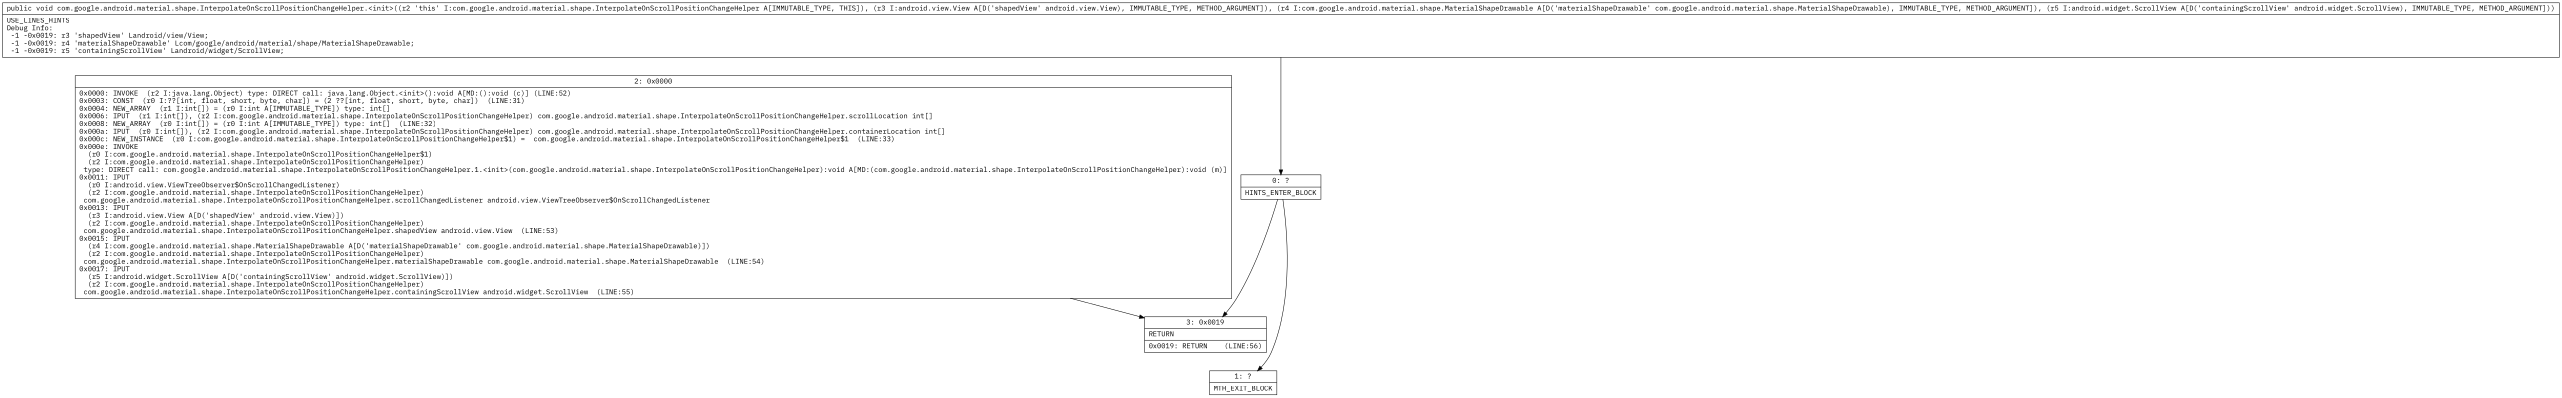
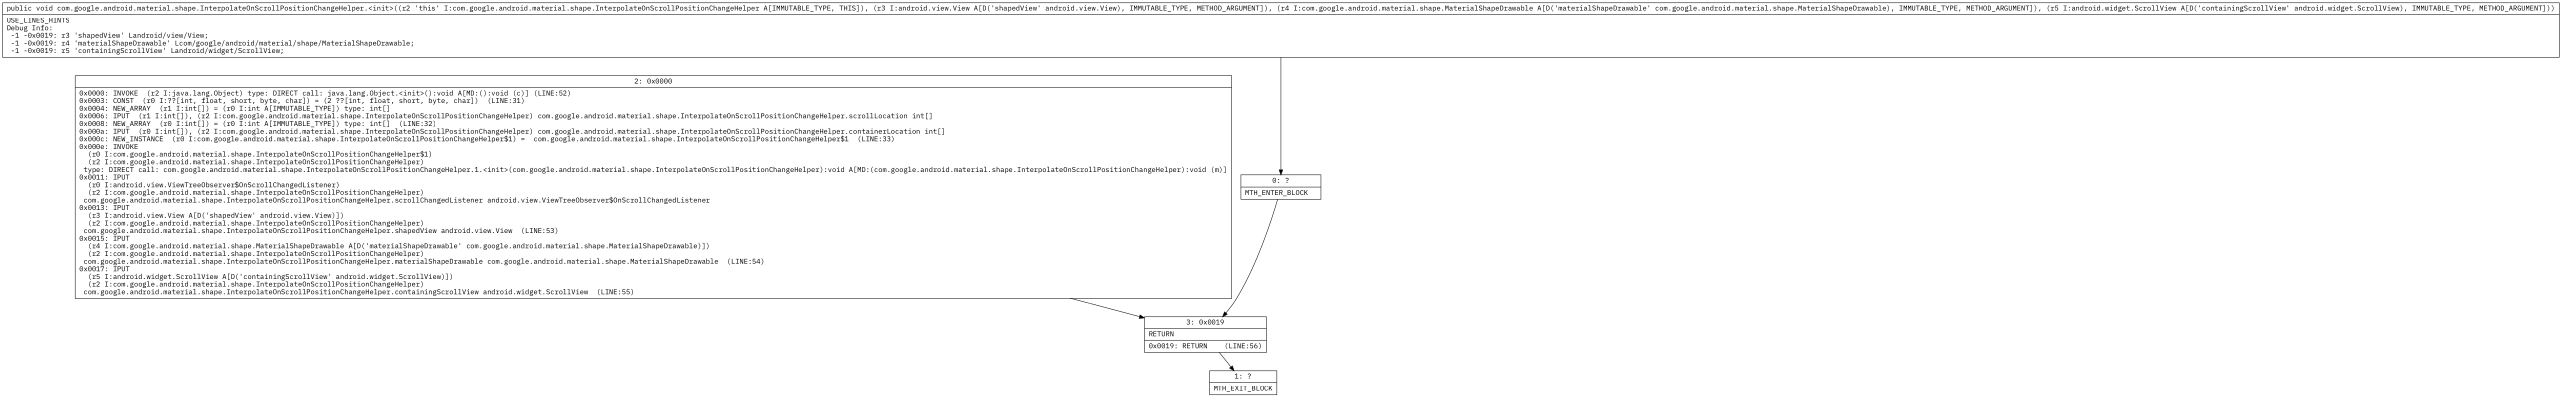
(1281, 193) -> (1277, 193)
(1286, 286) -> (1225, 360)
